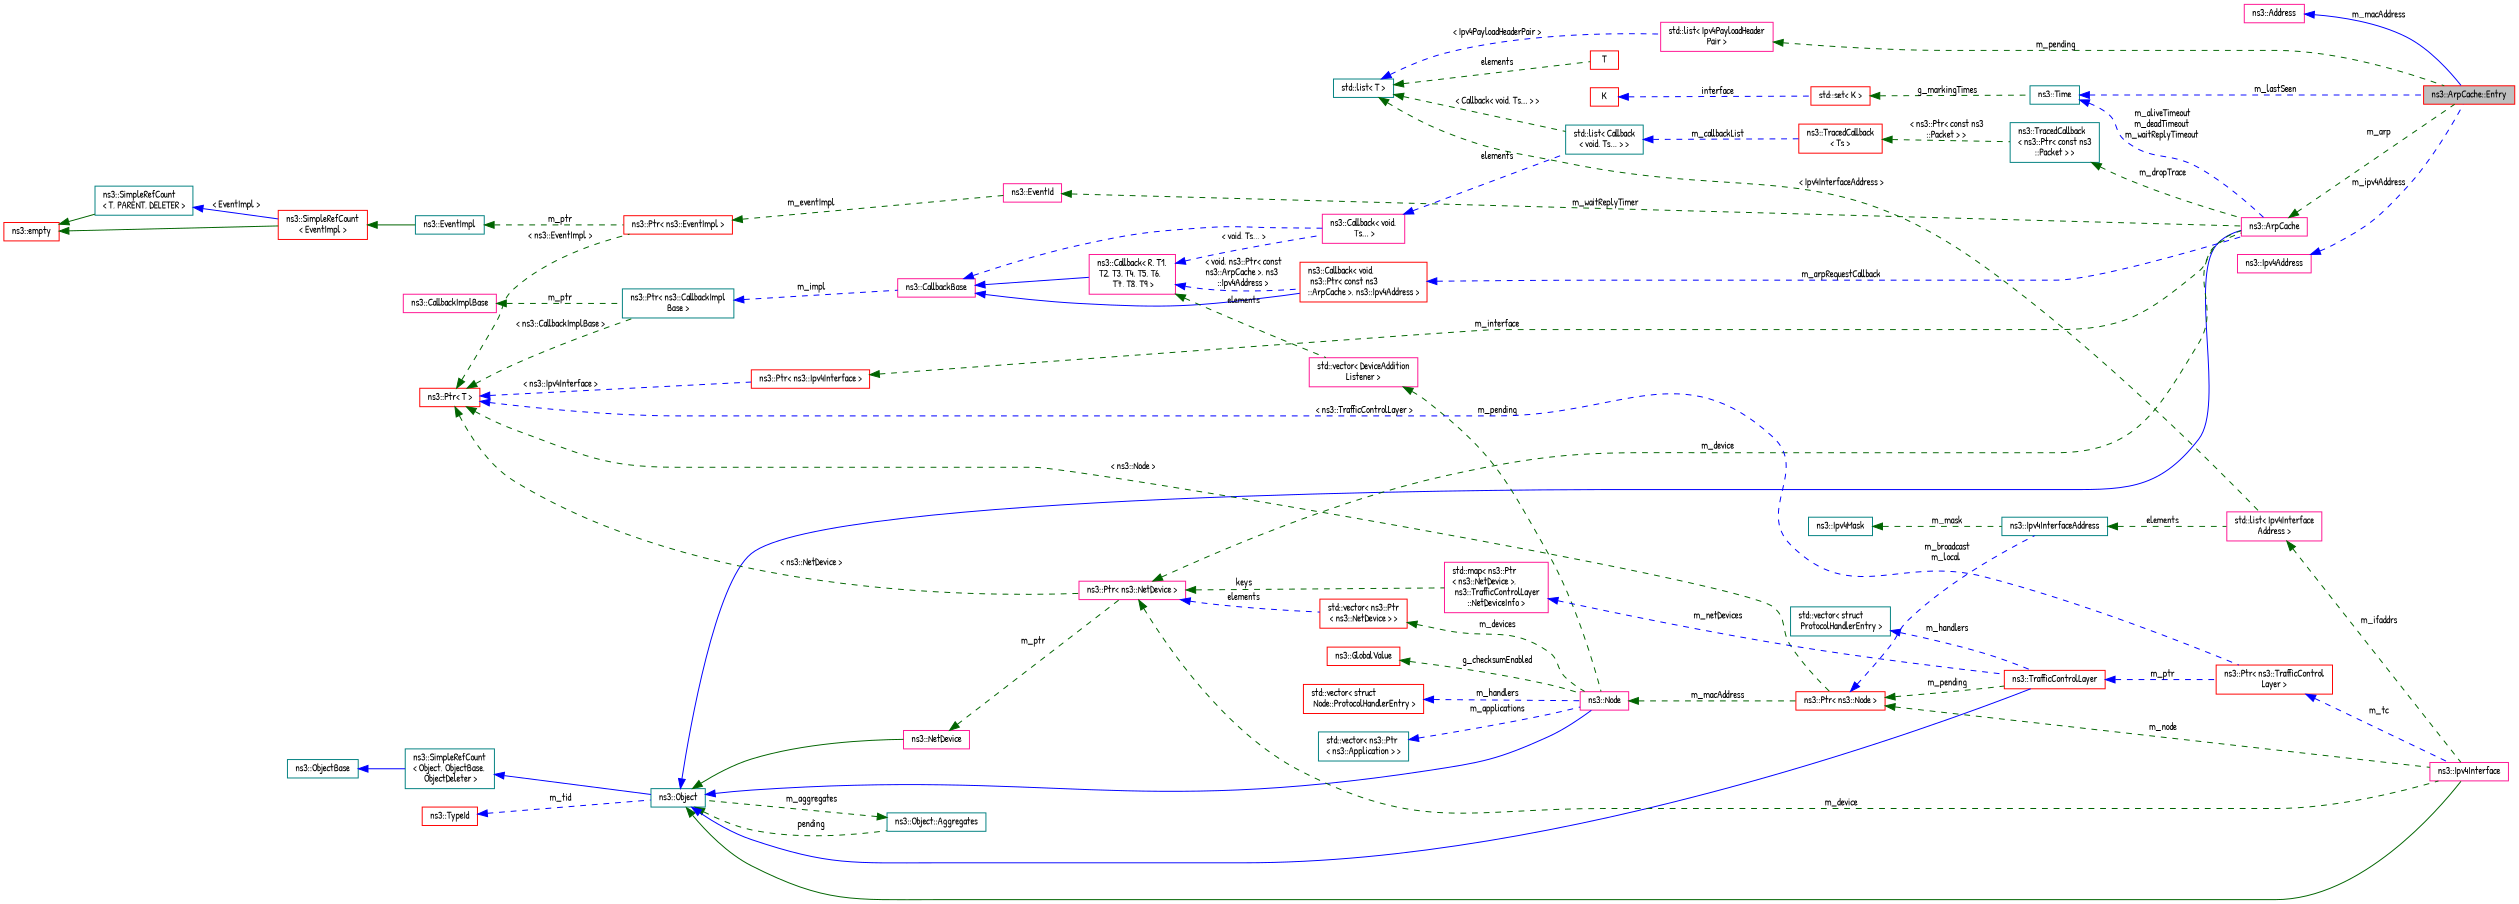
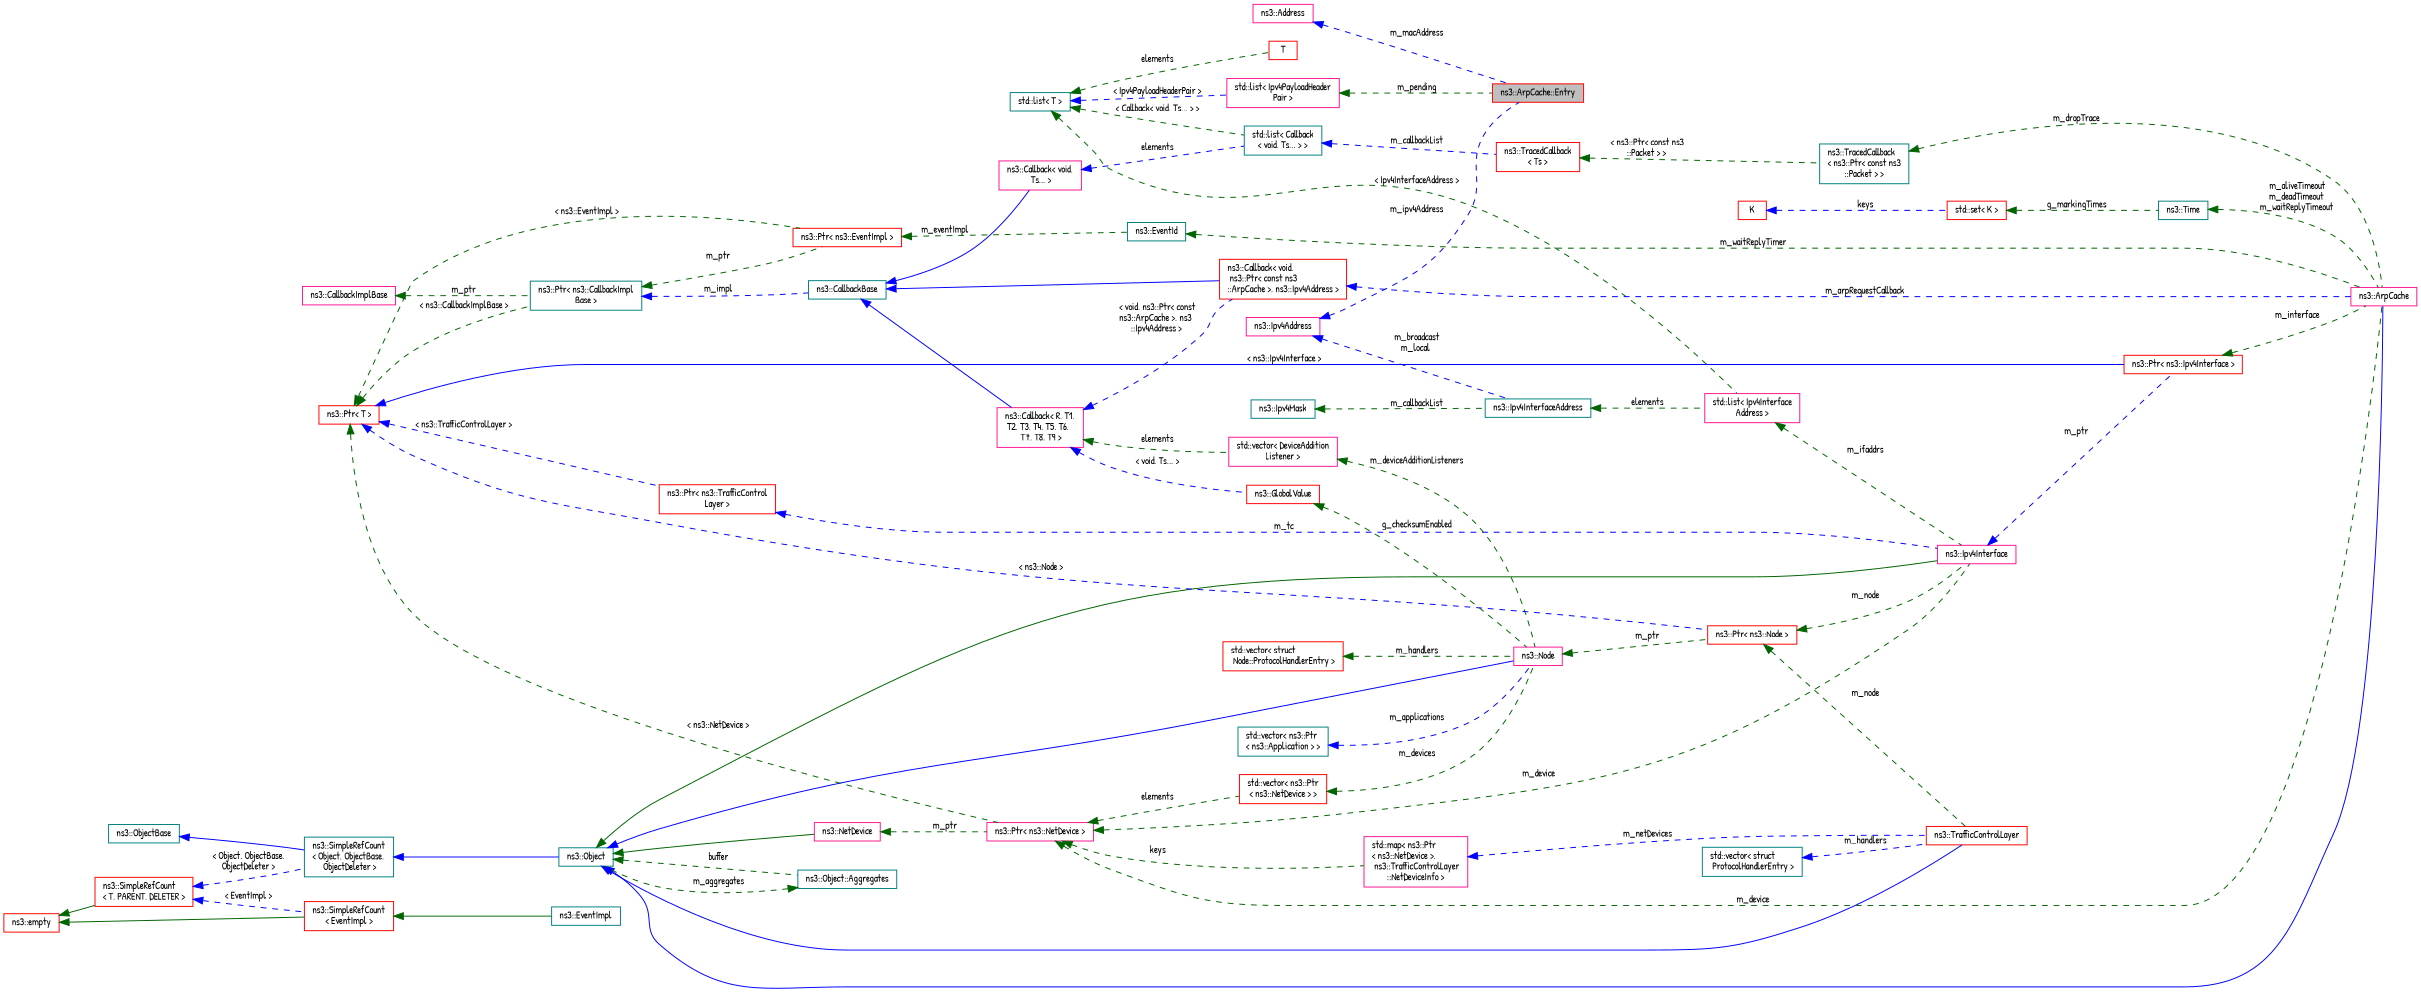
(2397, 32) -> (1416, 54)
(1717, 92) -> (1864, 205)
(2256, 95) -> none
(2376, 158) -> none
(2175, 159) -> (2311, 225)
(1032, 193) -> (1157, 232)
(144, 201) -> (144, 892)
(241, 214) -> (254, 907)
(559, 225) -> (738, 270)
(1145, 233) -> (972, 249)
(1253, 247) -> (1161, 481)
(936, 288) -> (847, 290)
(621, 389) -> (1252, 365)
(1496, 411) -> (1416, 461)
none -> (2084, 456)
(1176, 488) -> (1029, 576)
(1946, 521) -> (1416, 404)
(1935, 597) -> (1420, 370)
(1255, 608) -> (1168, 808)
(2166, 680) -> none
(1946, 683) -> (1864, 694)
(1717, 696) -> (1647, 636)
(1507, 700) -> (1433, 656)
(450, 816) -> none
(810, 825) -> (717, 858)
none -> (254, 878)
